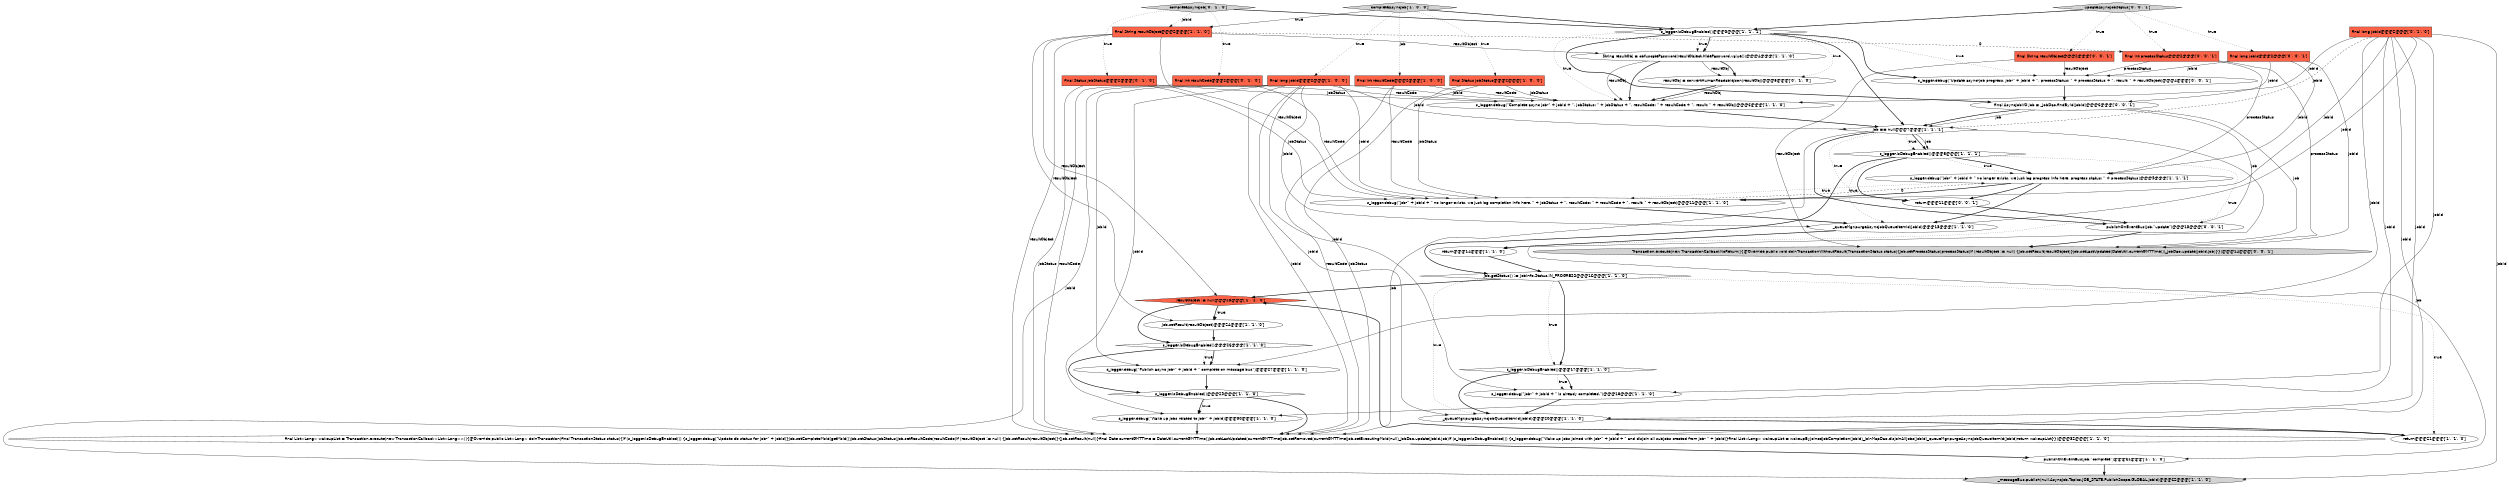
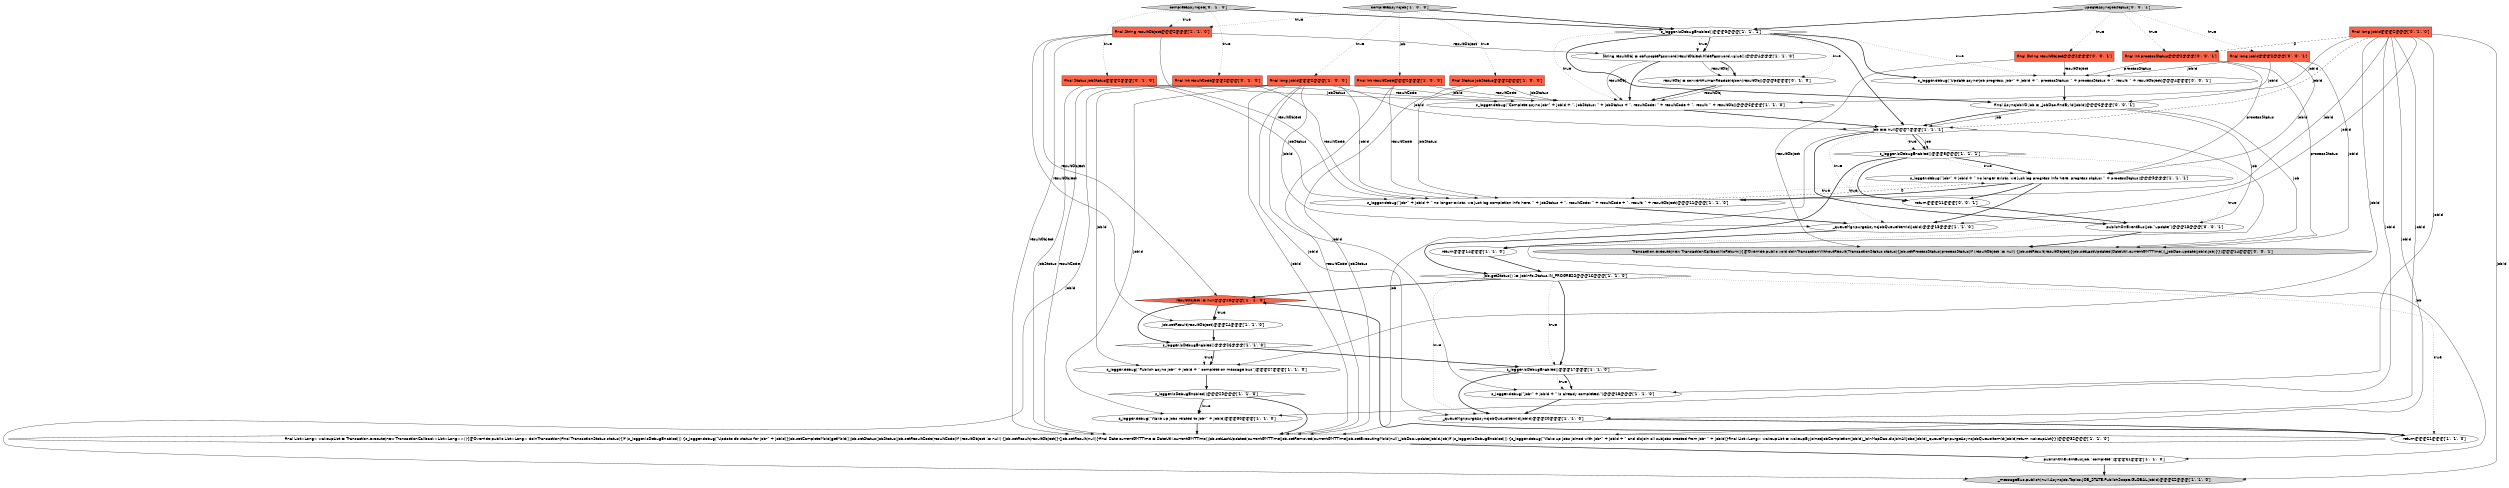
(1294, 19) -> (1294, 19)
(1187, 20) -> (1187, 20)
(1666, 39) -> (2284, 44)
(1082, 360) -> (1385, 357)
